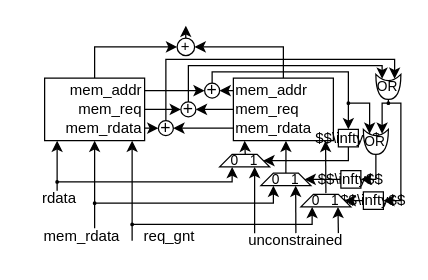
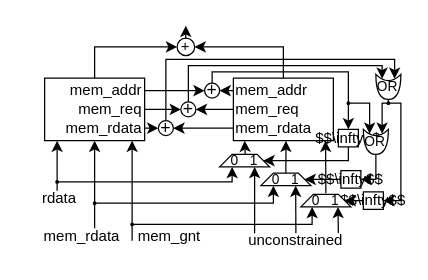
(169, 237) -> (169, 237)
